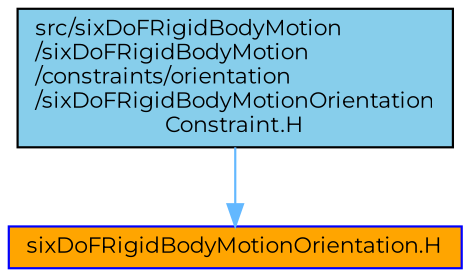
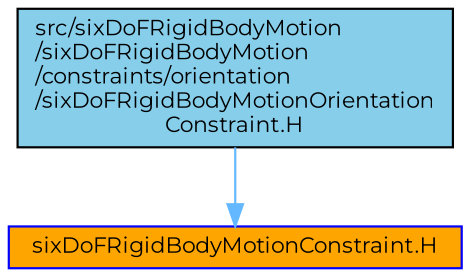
(235, 247) -> (235, 247)
